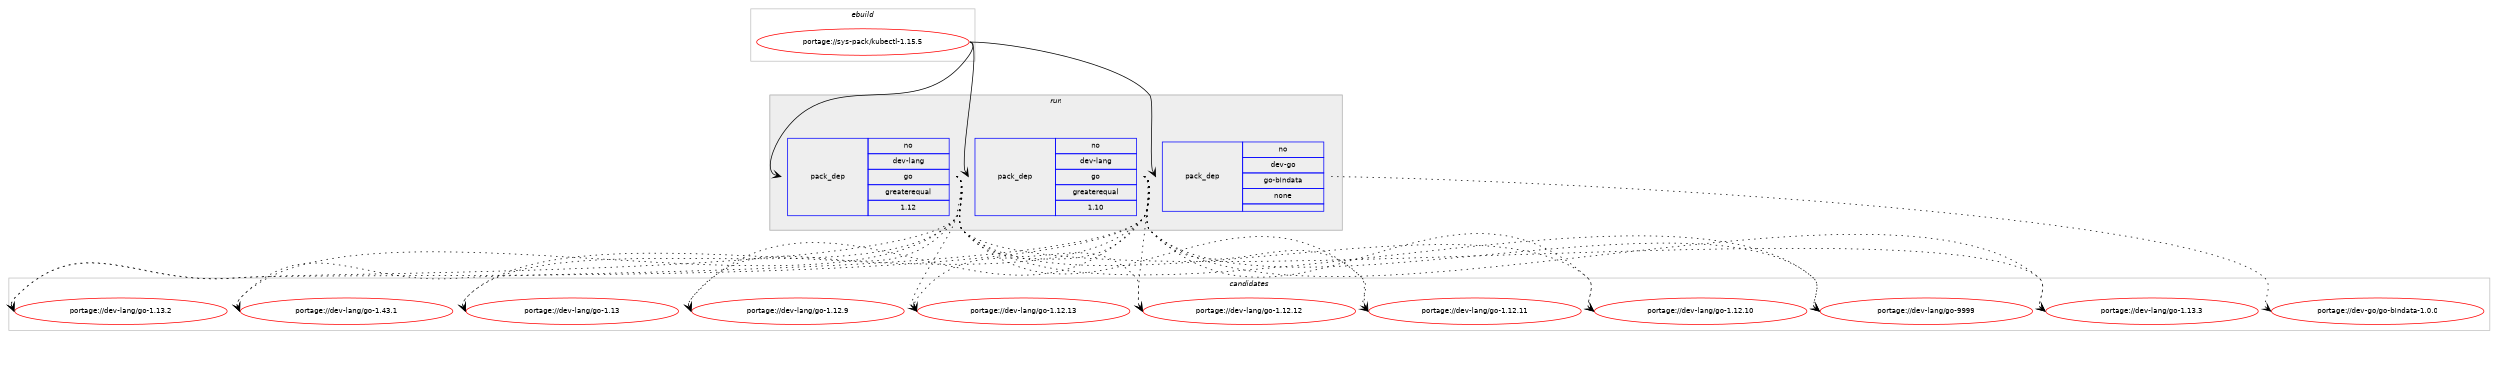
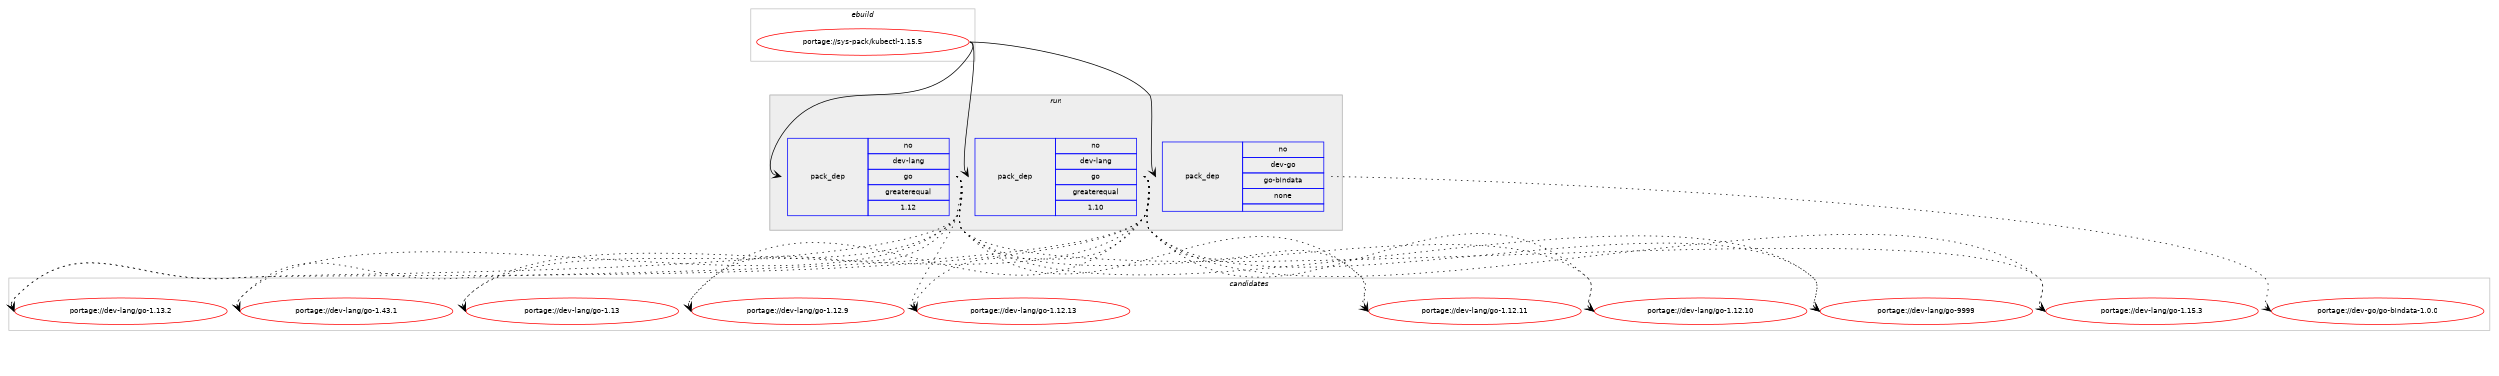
(1249, 311) -> none
(2152, 311) -> (2152, 311)
